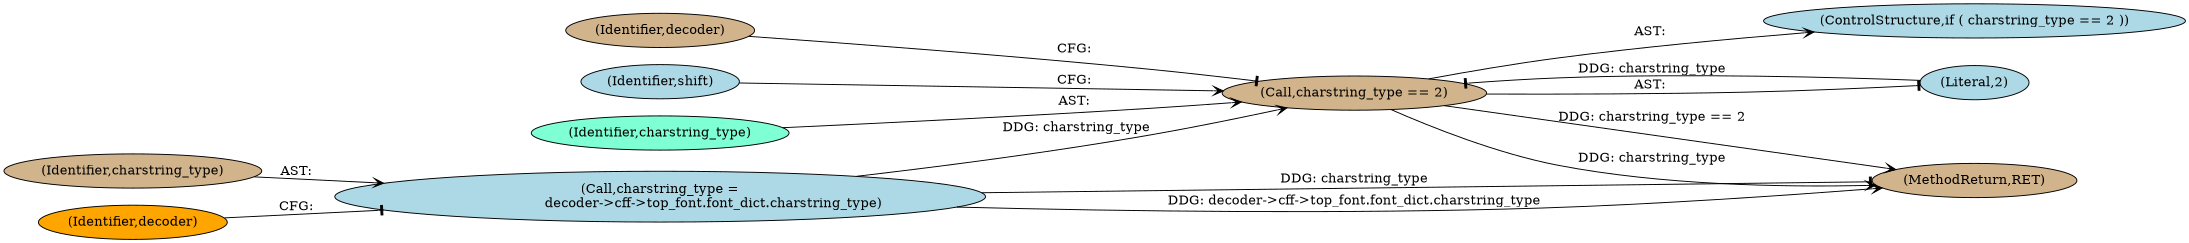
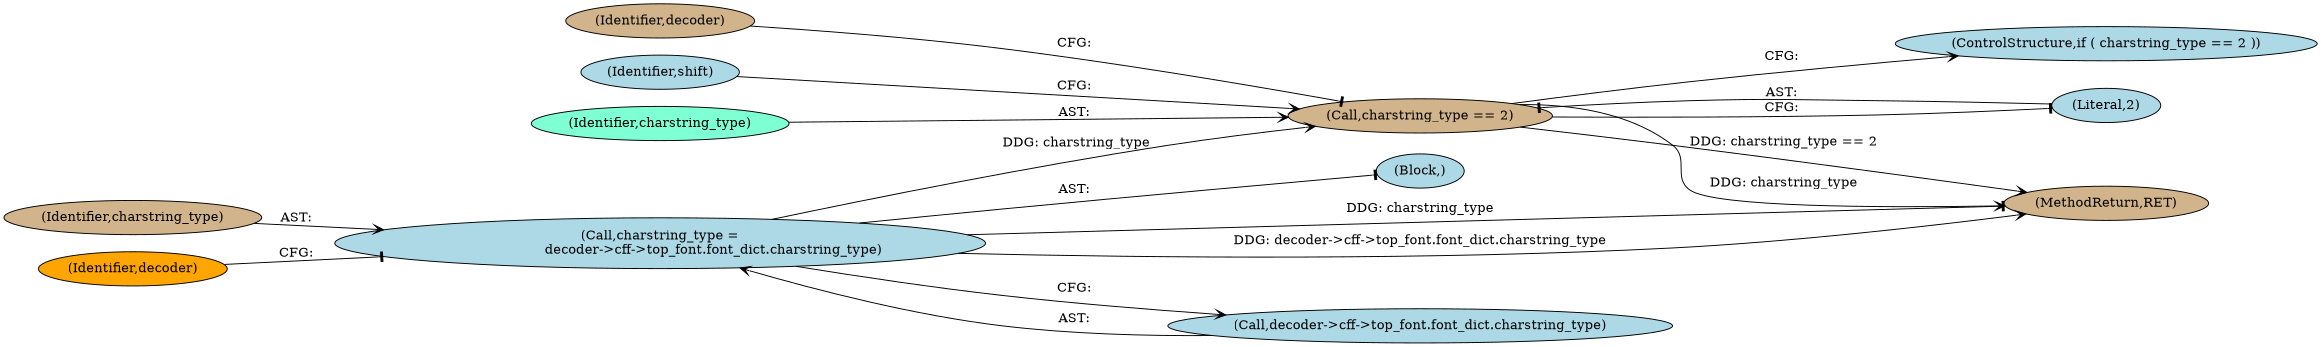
(1652, 32) -> (1784, 57)
(1652, 69) -> (1784, 93)
(1652, 85) -> (1784, 108)
none -> (1420, 171)
none -> (1420, 326)
